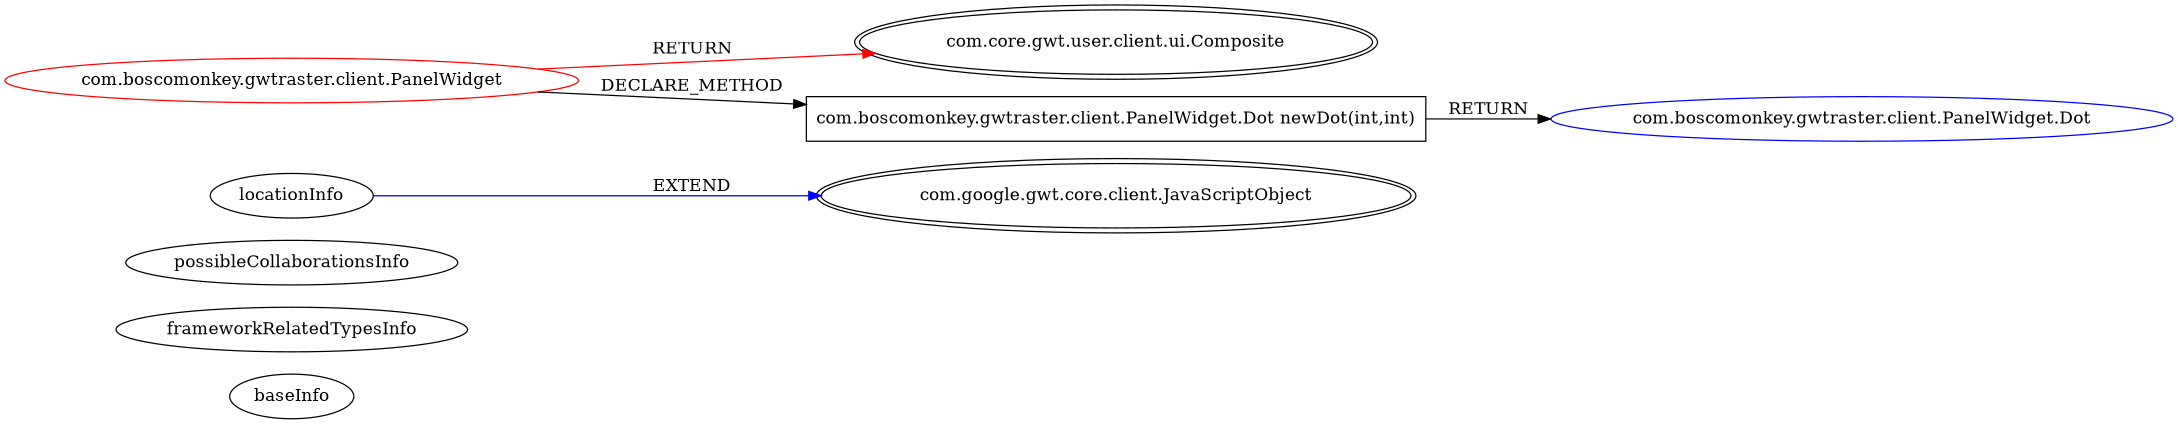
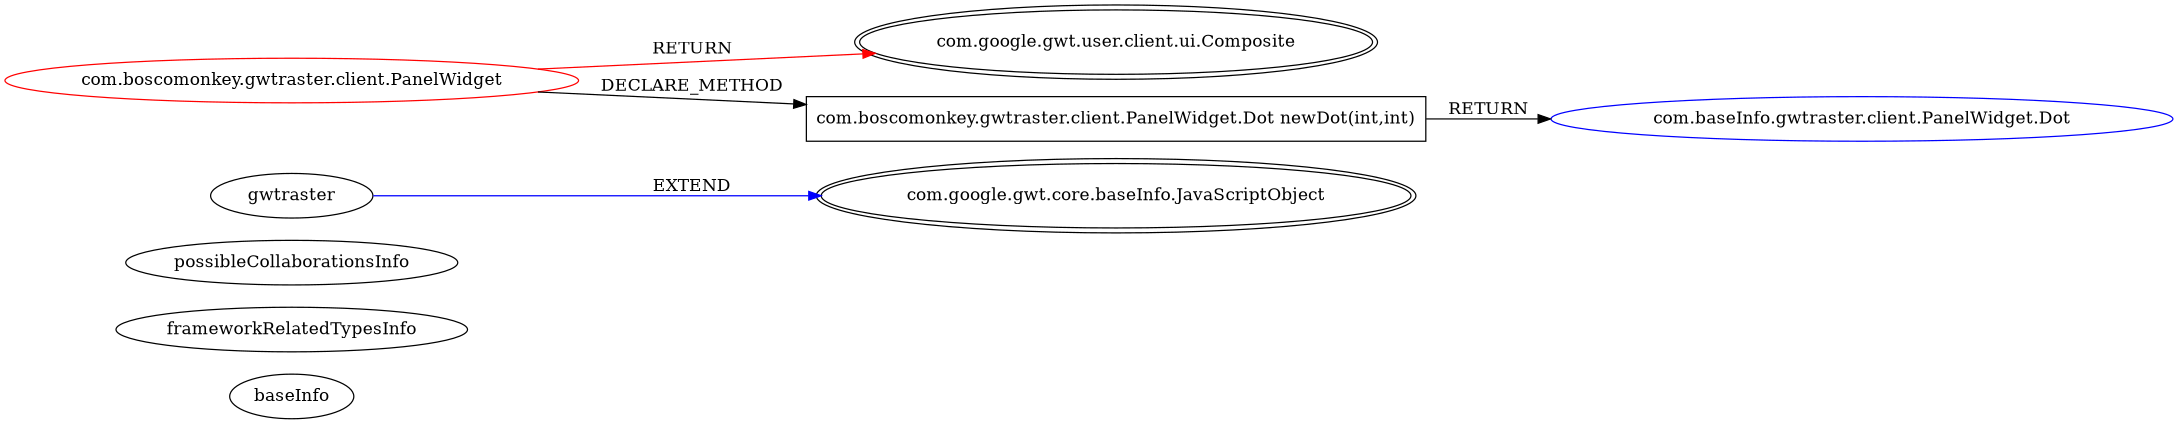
(1116, 42) -> (1116, 42)
(1862, 119) -> (1862, 119)
(292, 196) -> (292, 196)
(1116, 196) -> (1116, 196)
